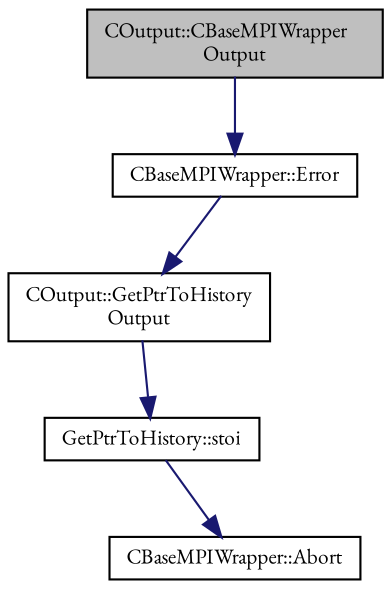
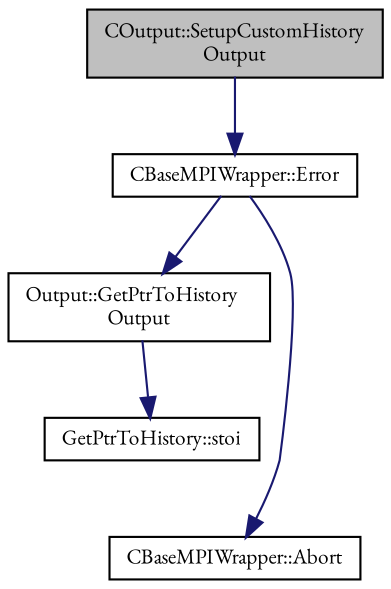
(235, 44) -> (235, 44)
(139, 307) -> (139, 307)
(187, 490) -> (291, 355)
